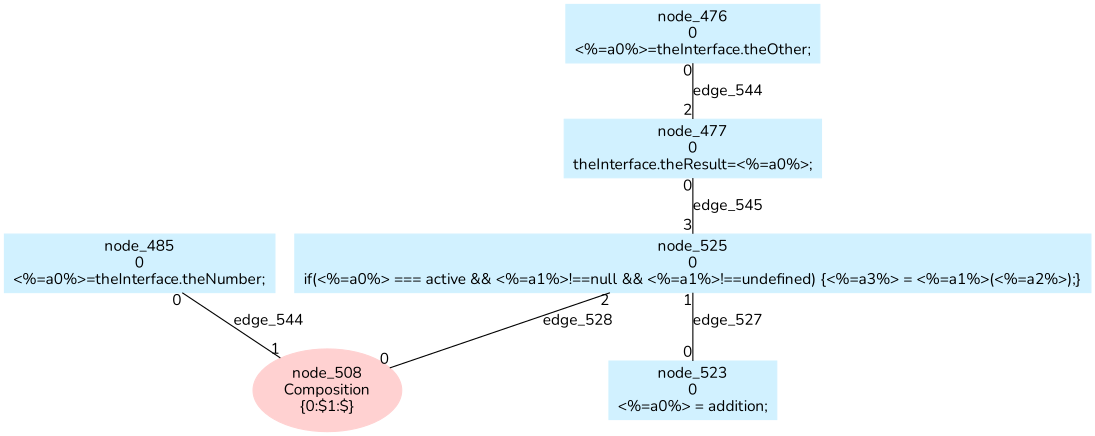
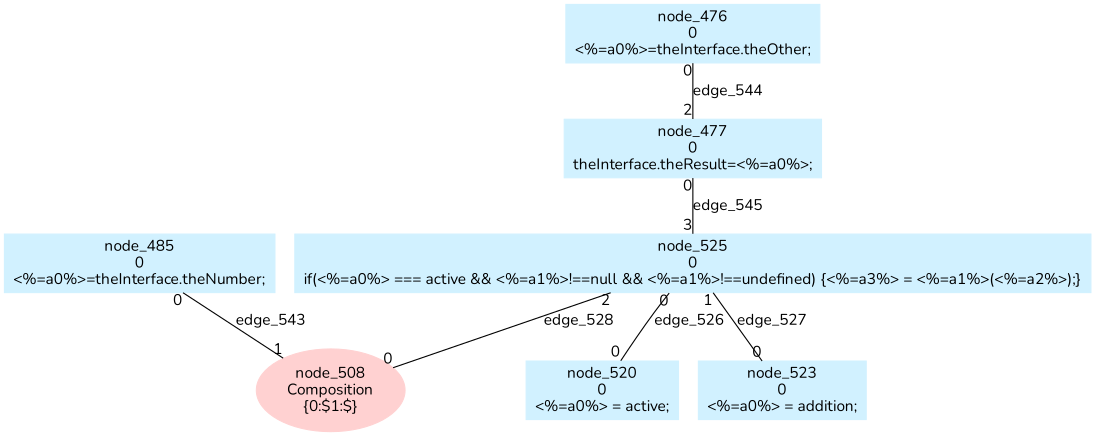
(269, 321) -> (271, 321)
none -> (602, 390)
